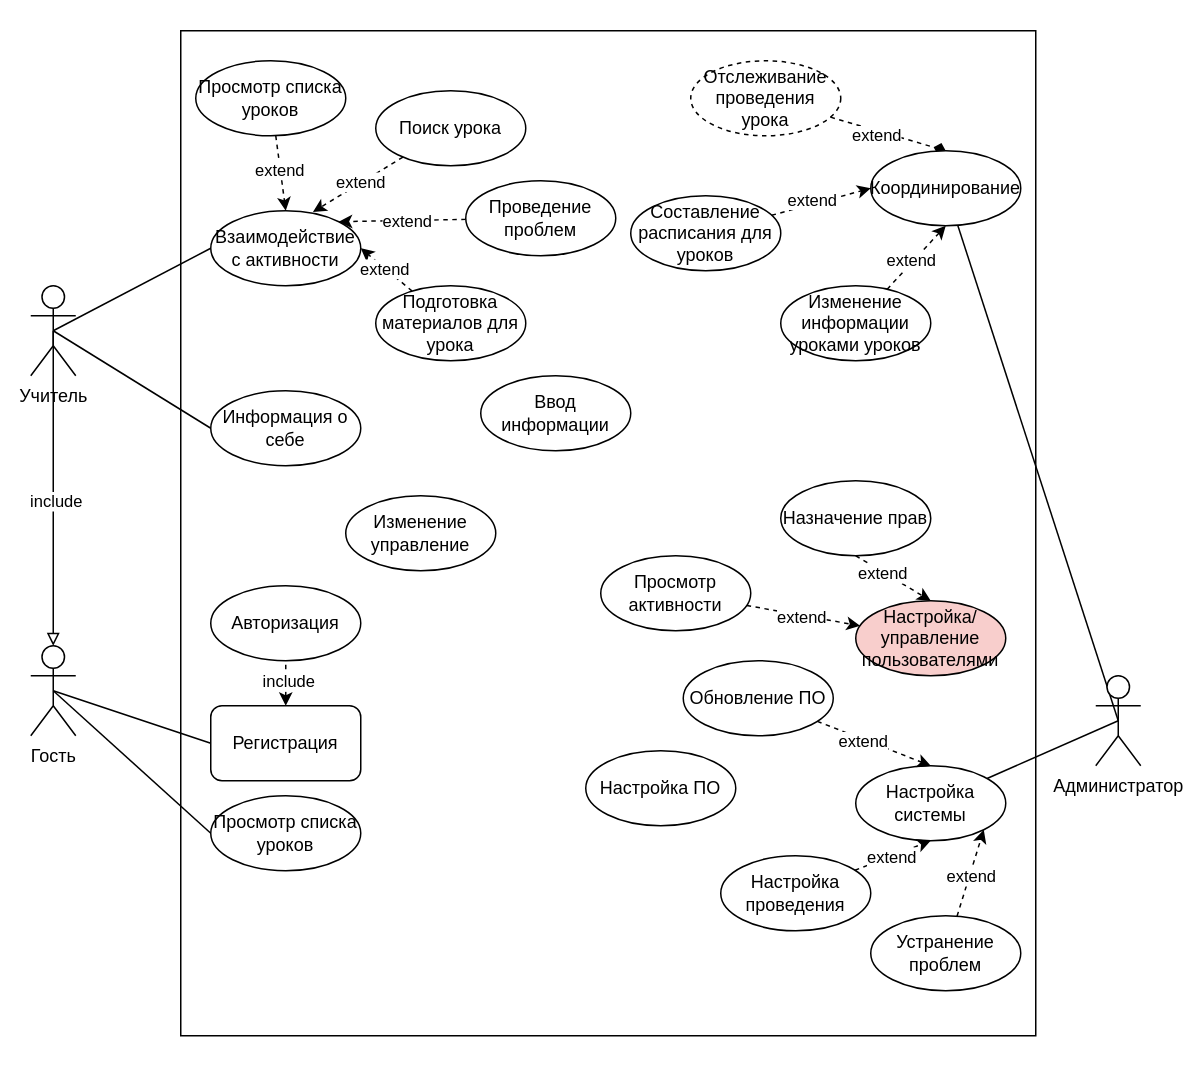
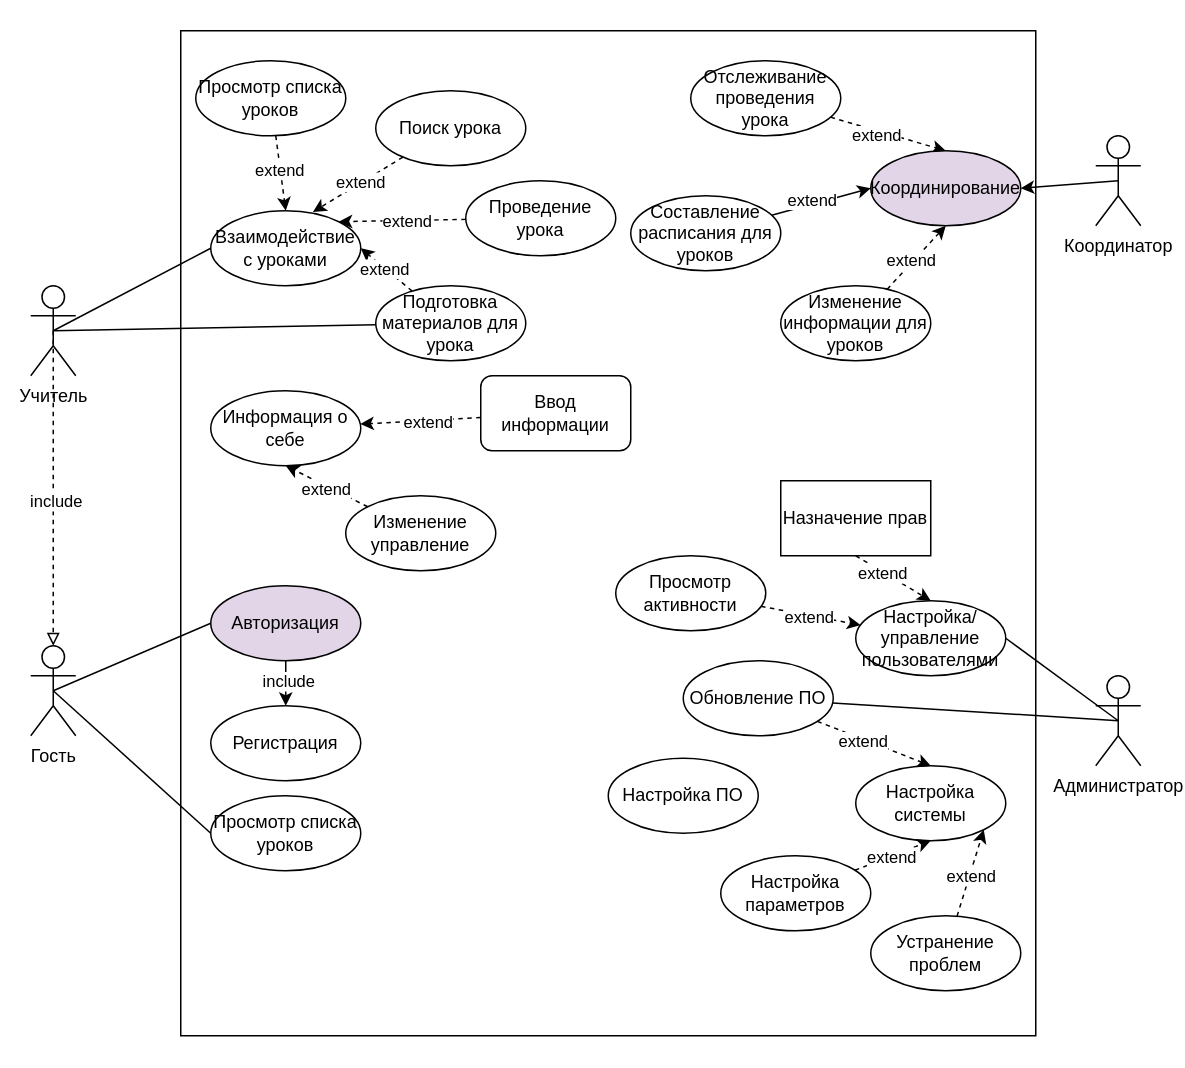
(766, 98) -> (766, 98)
(933, 147) -> (934, 147)
none -> (1118, 181)
none -> (1073, 184)
(946, 188) -> (946, 188)
(847, 195) -> (847, 195)
(541, 218) -> (541, 218)
(286, 248) -> (286, 248)
(856, 323) -> (856, 323)
(133, 380) -> (216, 328)
(556, 413) -> (556, 413)
none -> (426, 420)
(53, 421) -> (53, 421)
(1032, 456) -> (1050, 671)
none -> (344, 495)
(856, 518) -> (856, 518)
(676, 593) -> (691, 593)
(286, 623) -> (286, 623)
(931, 638) -> (931, 638)
none -> (142, 653)
(286, 667) -> (286, 667)
(134, 718) -> none
(286, 743) -> (286, 743)
(1051, 750) -> (974, 712)
(661, 788) -> (683, 796)
(796, 893) -> (796, 893)
